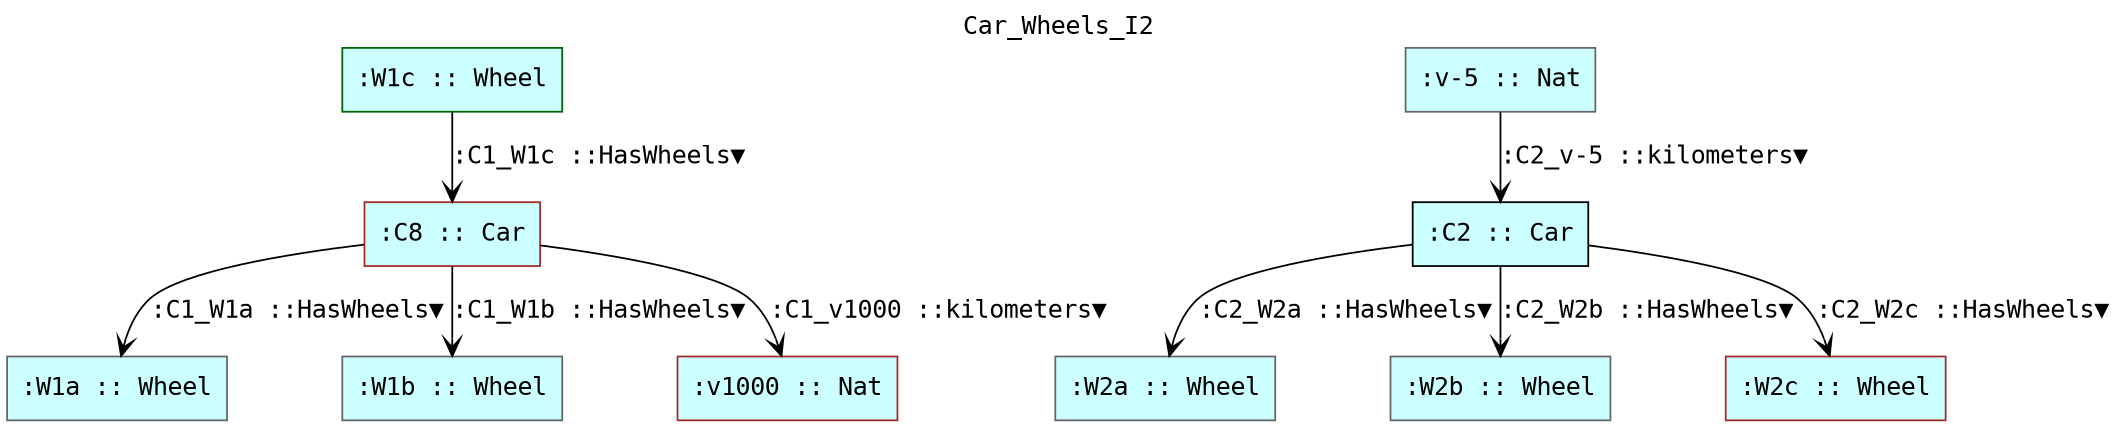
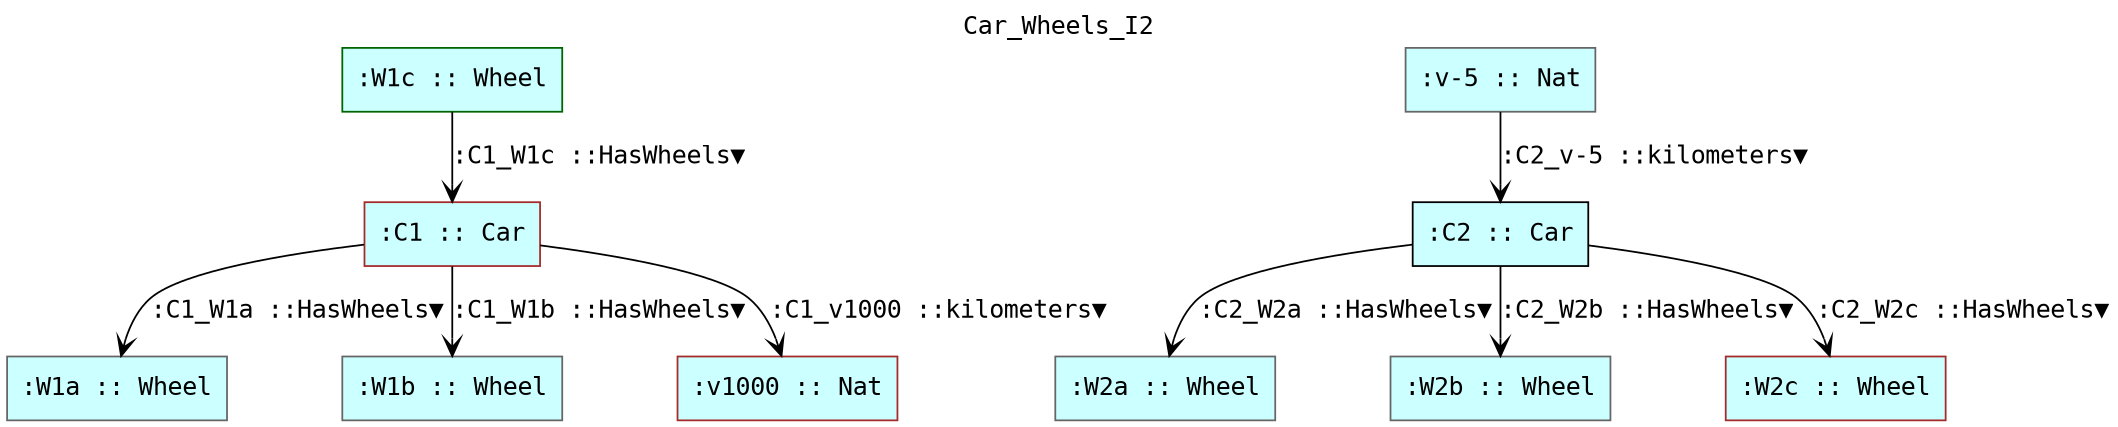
(452, 234) -> (452, 234)
